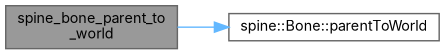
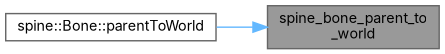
(196, 27) -> (235, 27)
